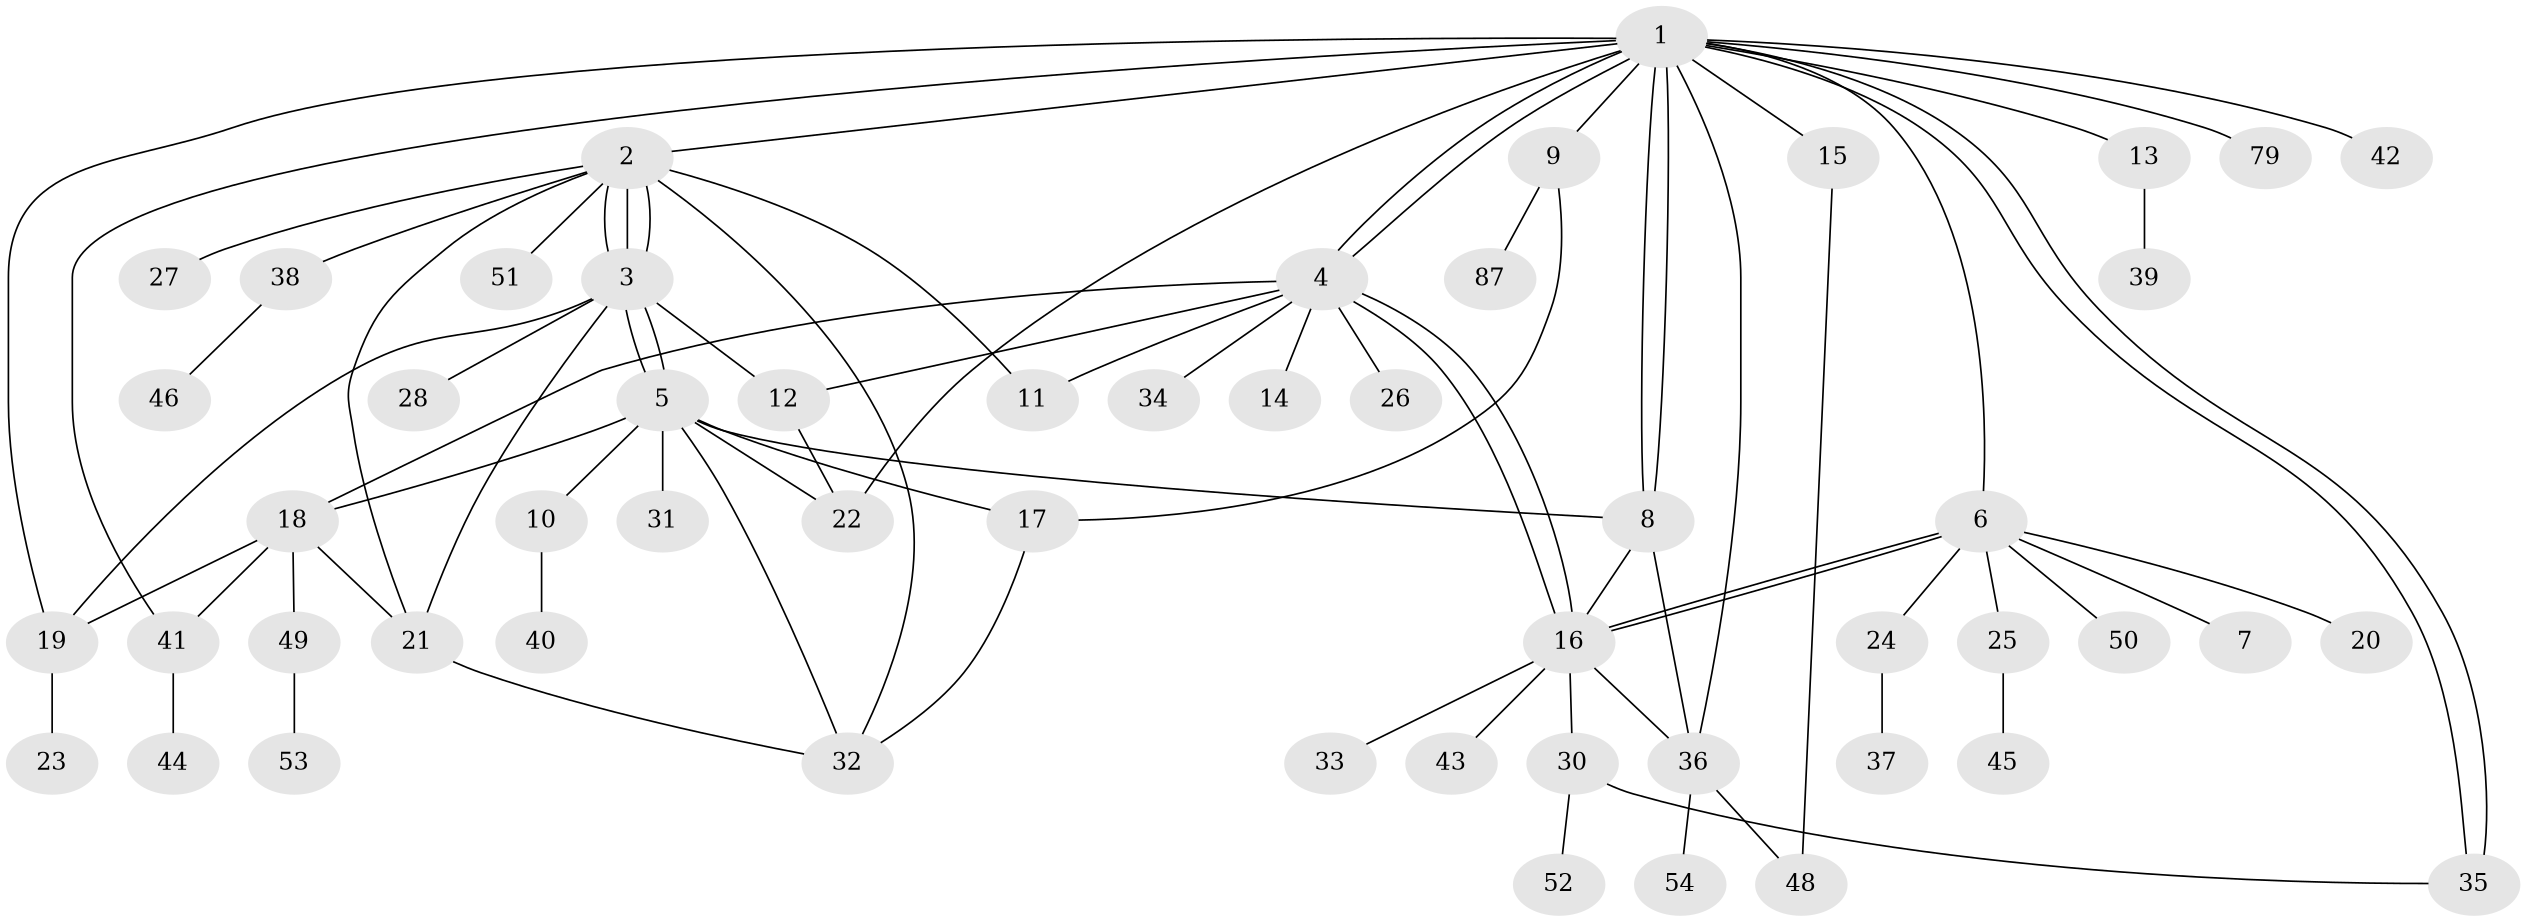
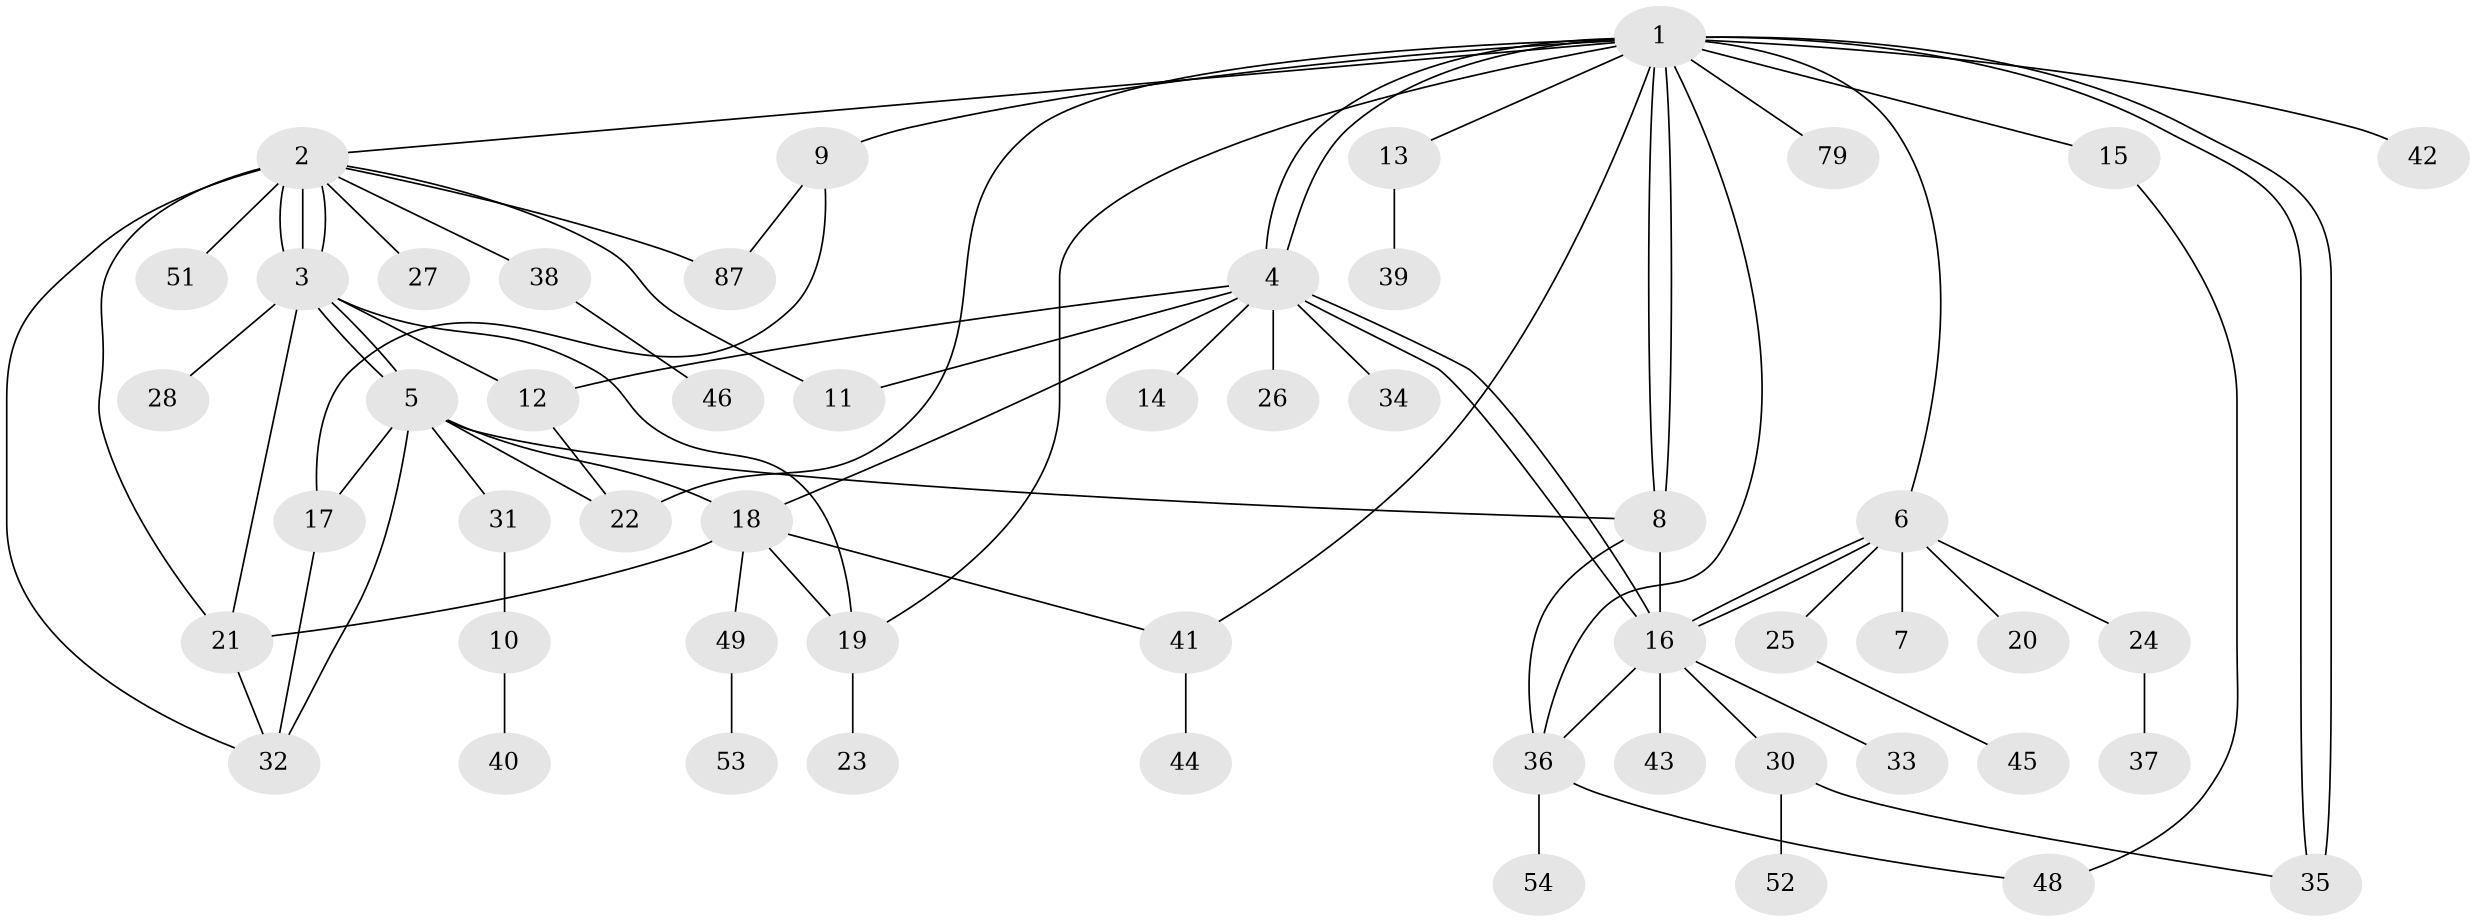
none -> (582, 225)
(602, 461) -> (505, 582)
(2124, 643) -> none
